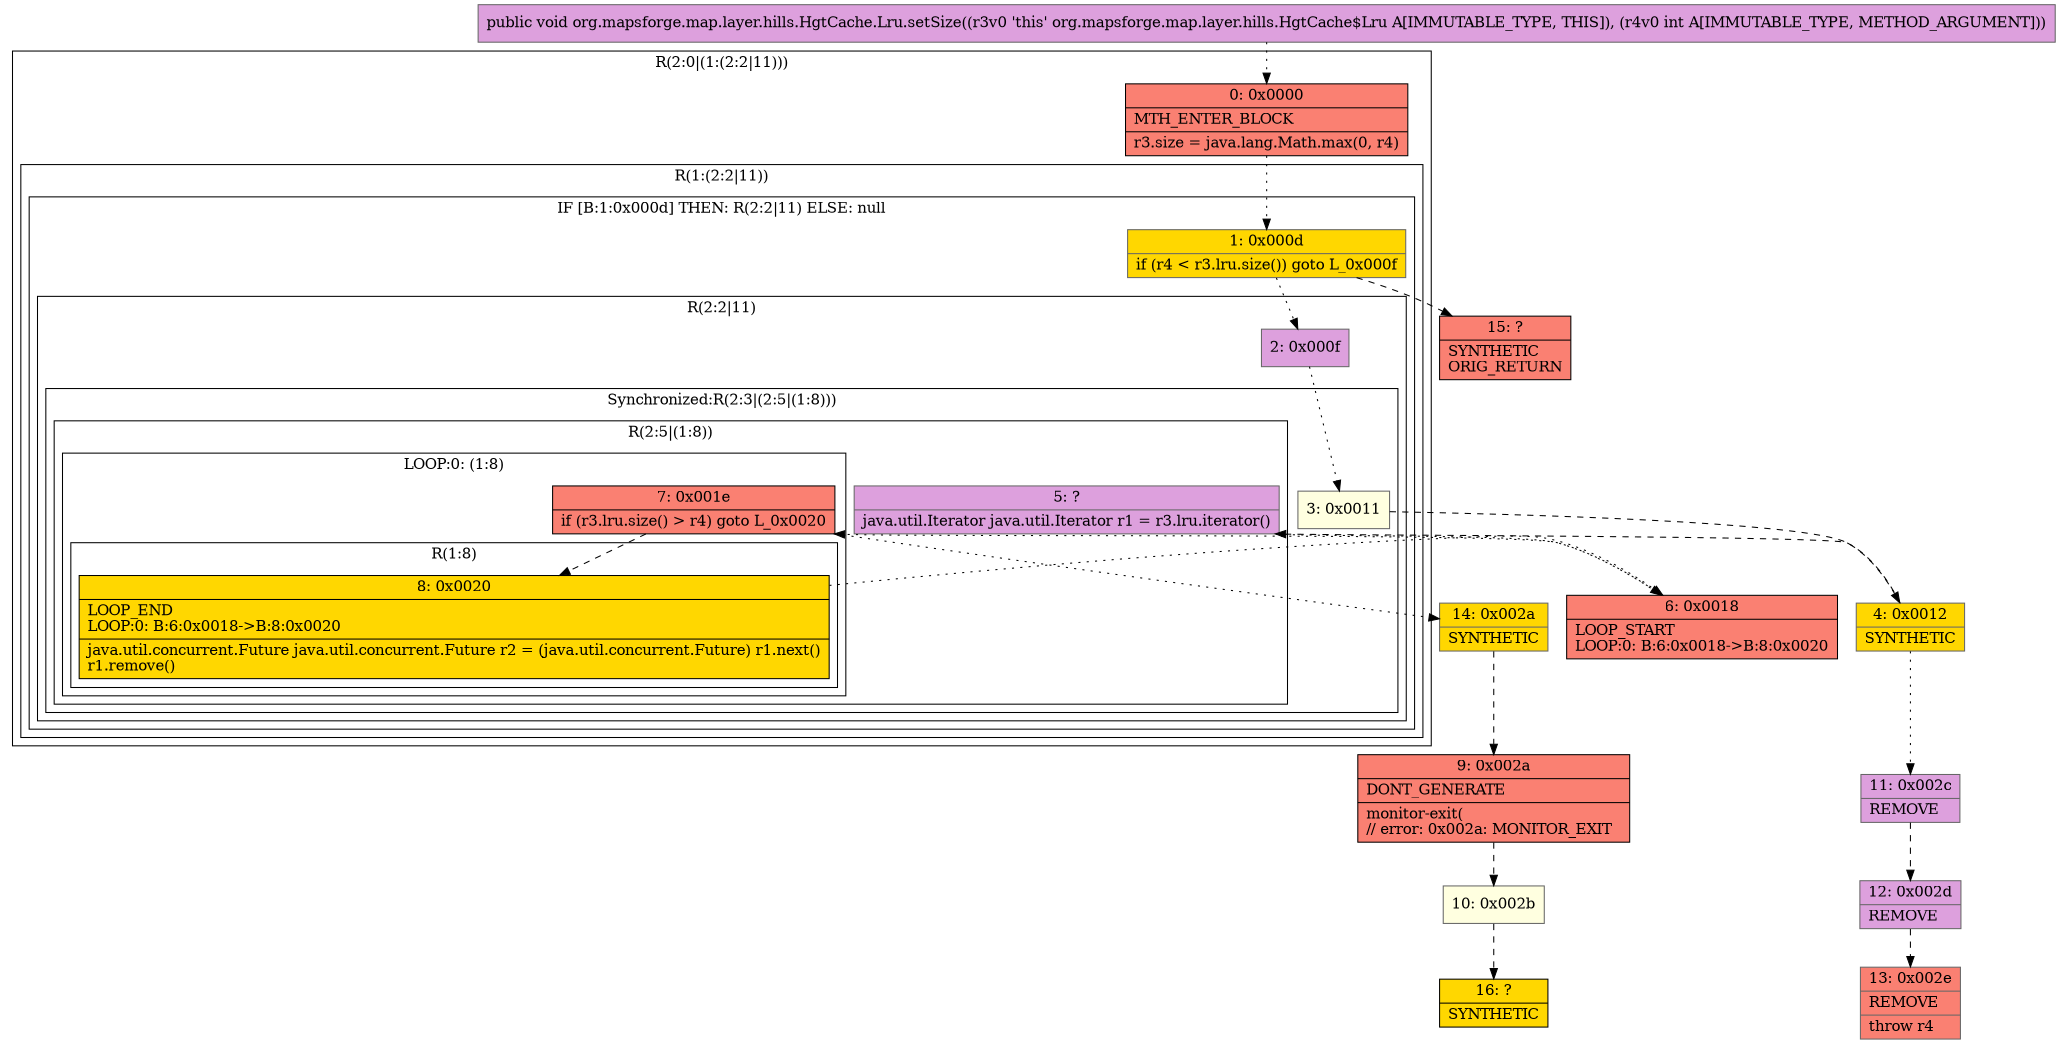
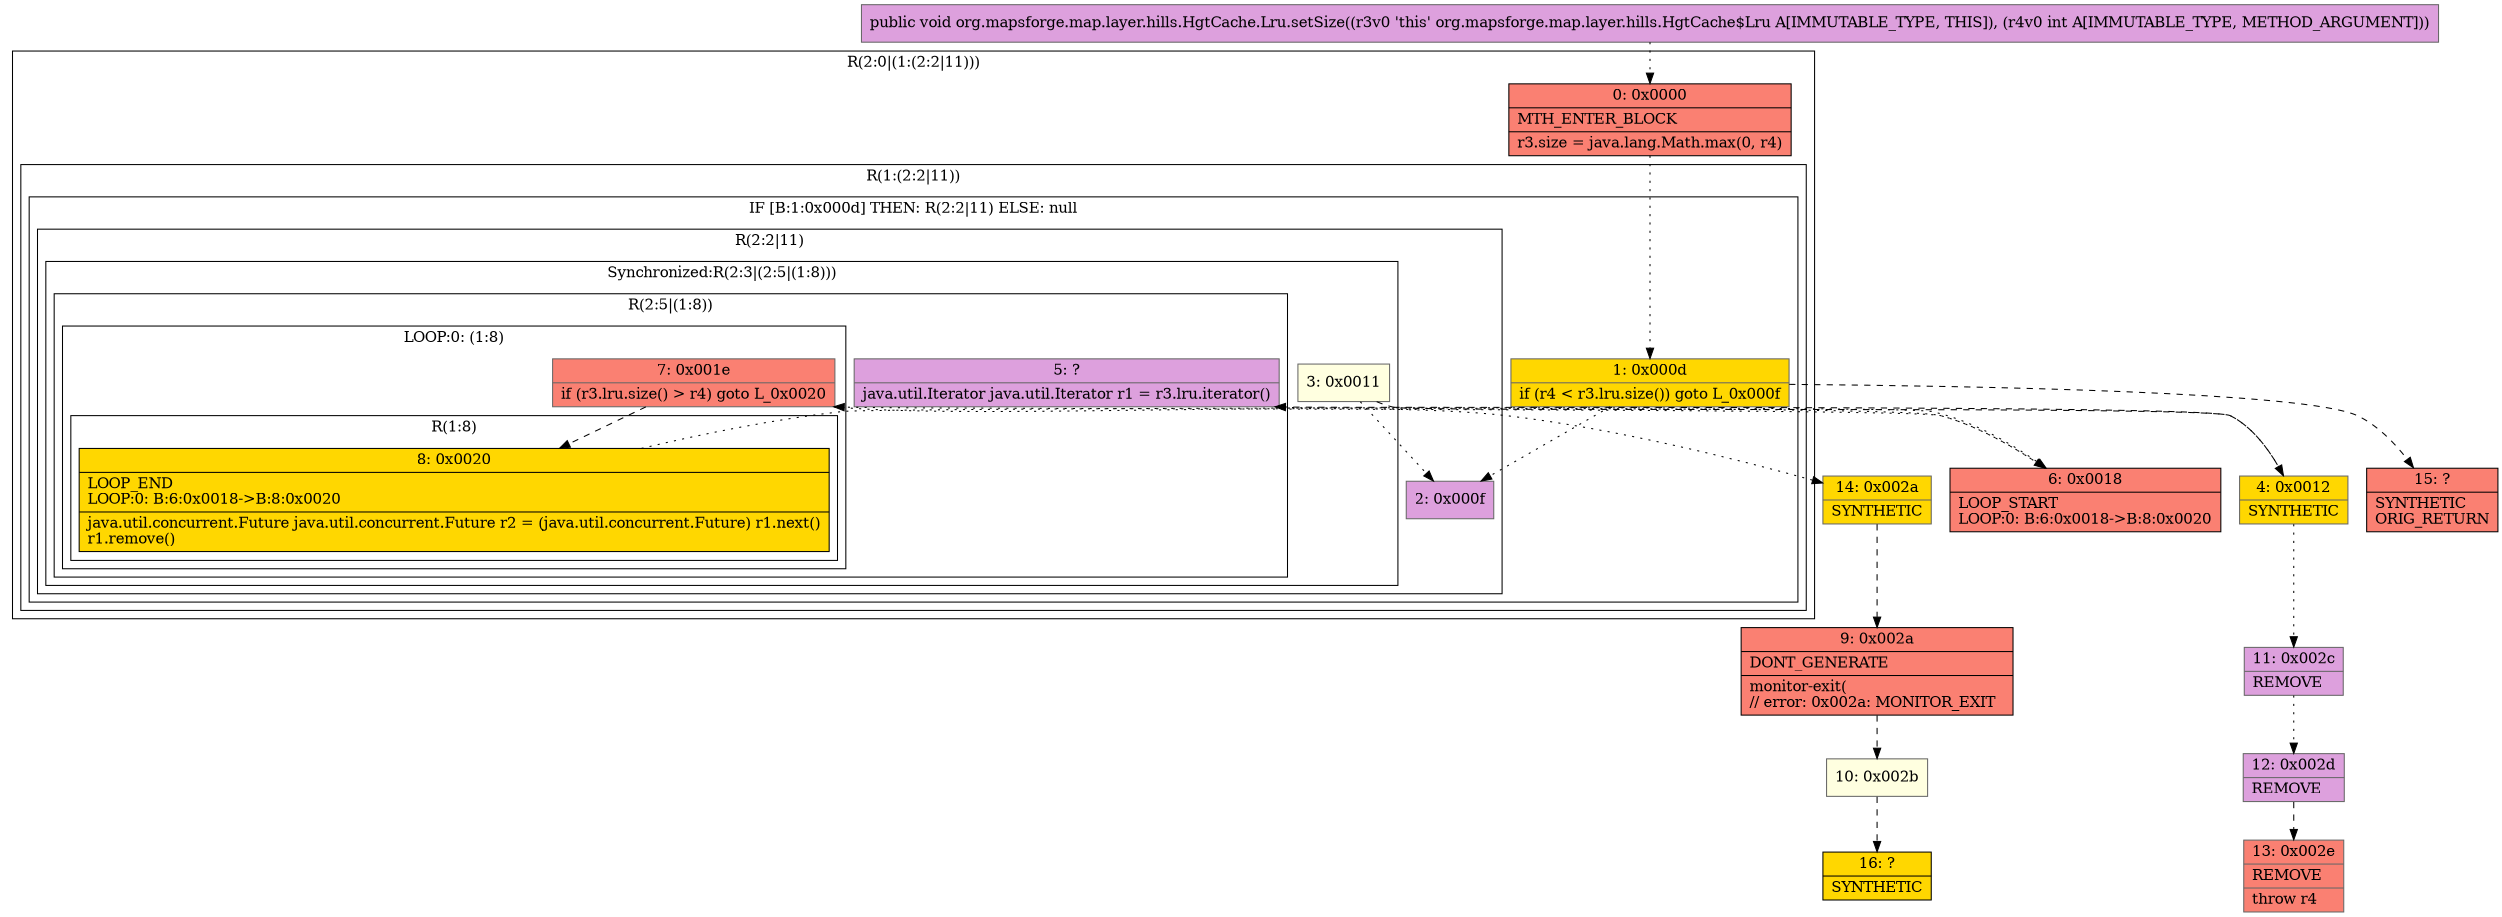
(1323, 424) -> (1392, 436)
(694, 510) -> (694, 383)
(1910, 846) -> (2294, 719)
